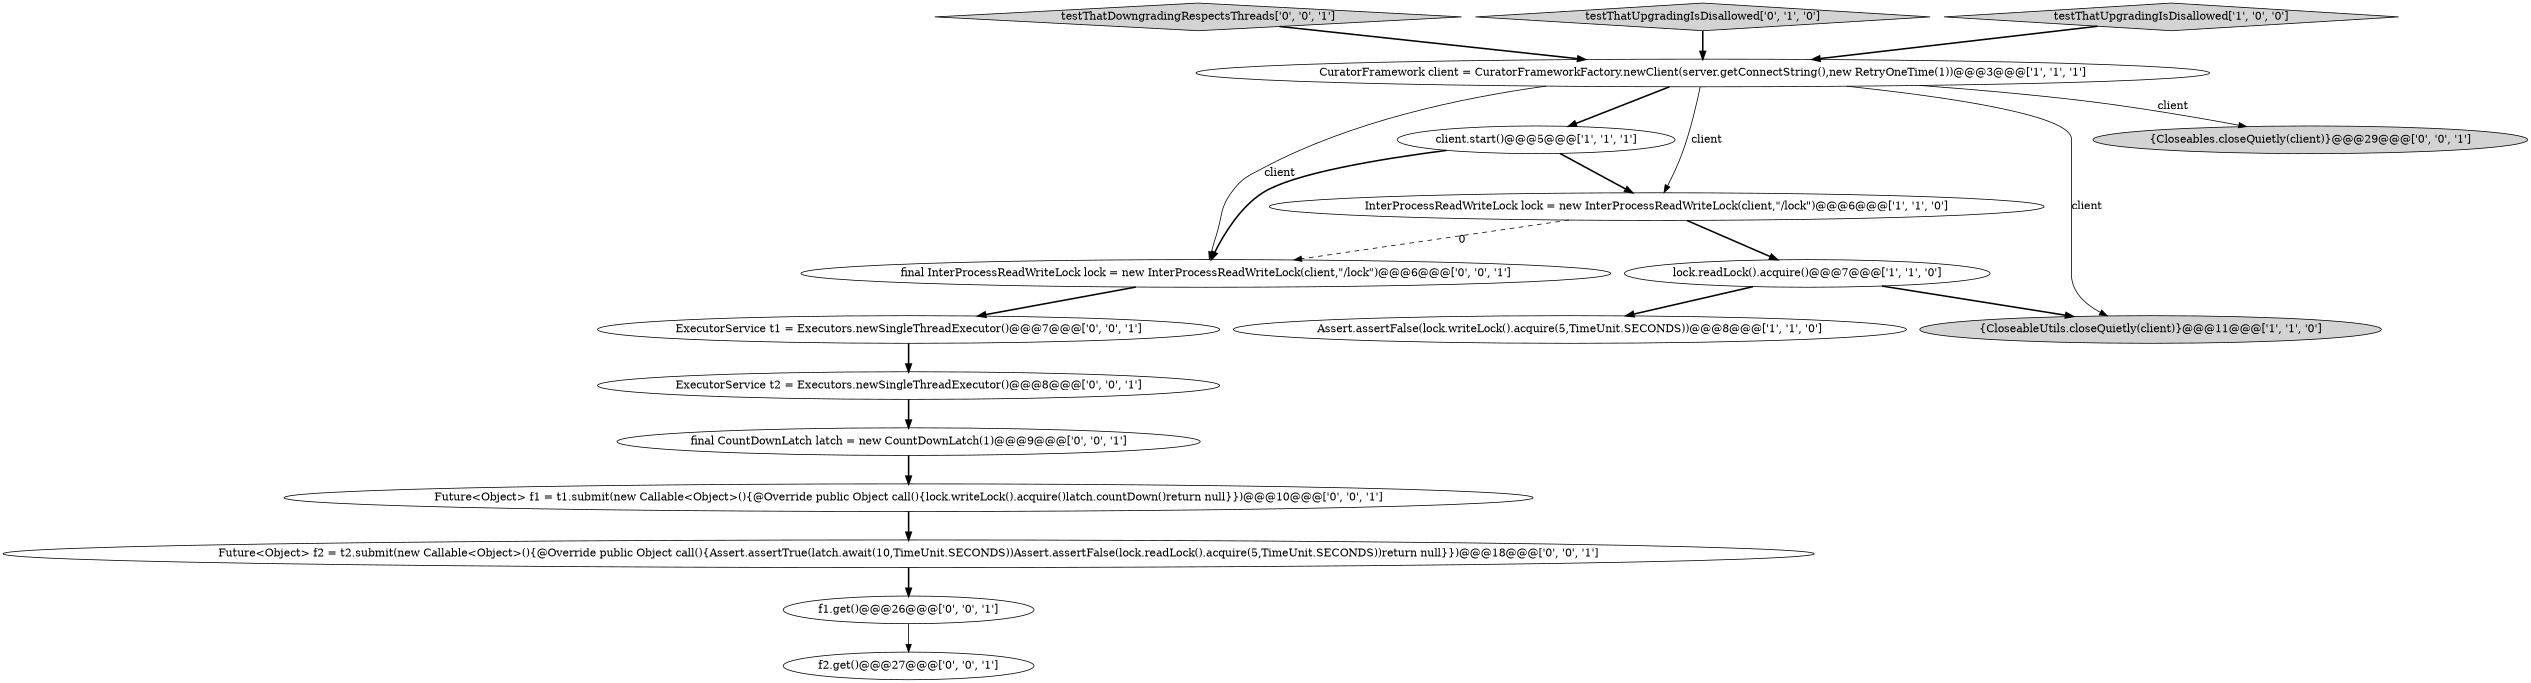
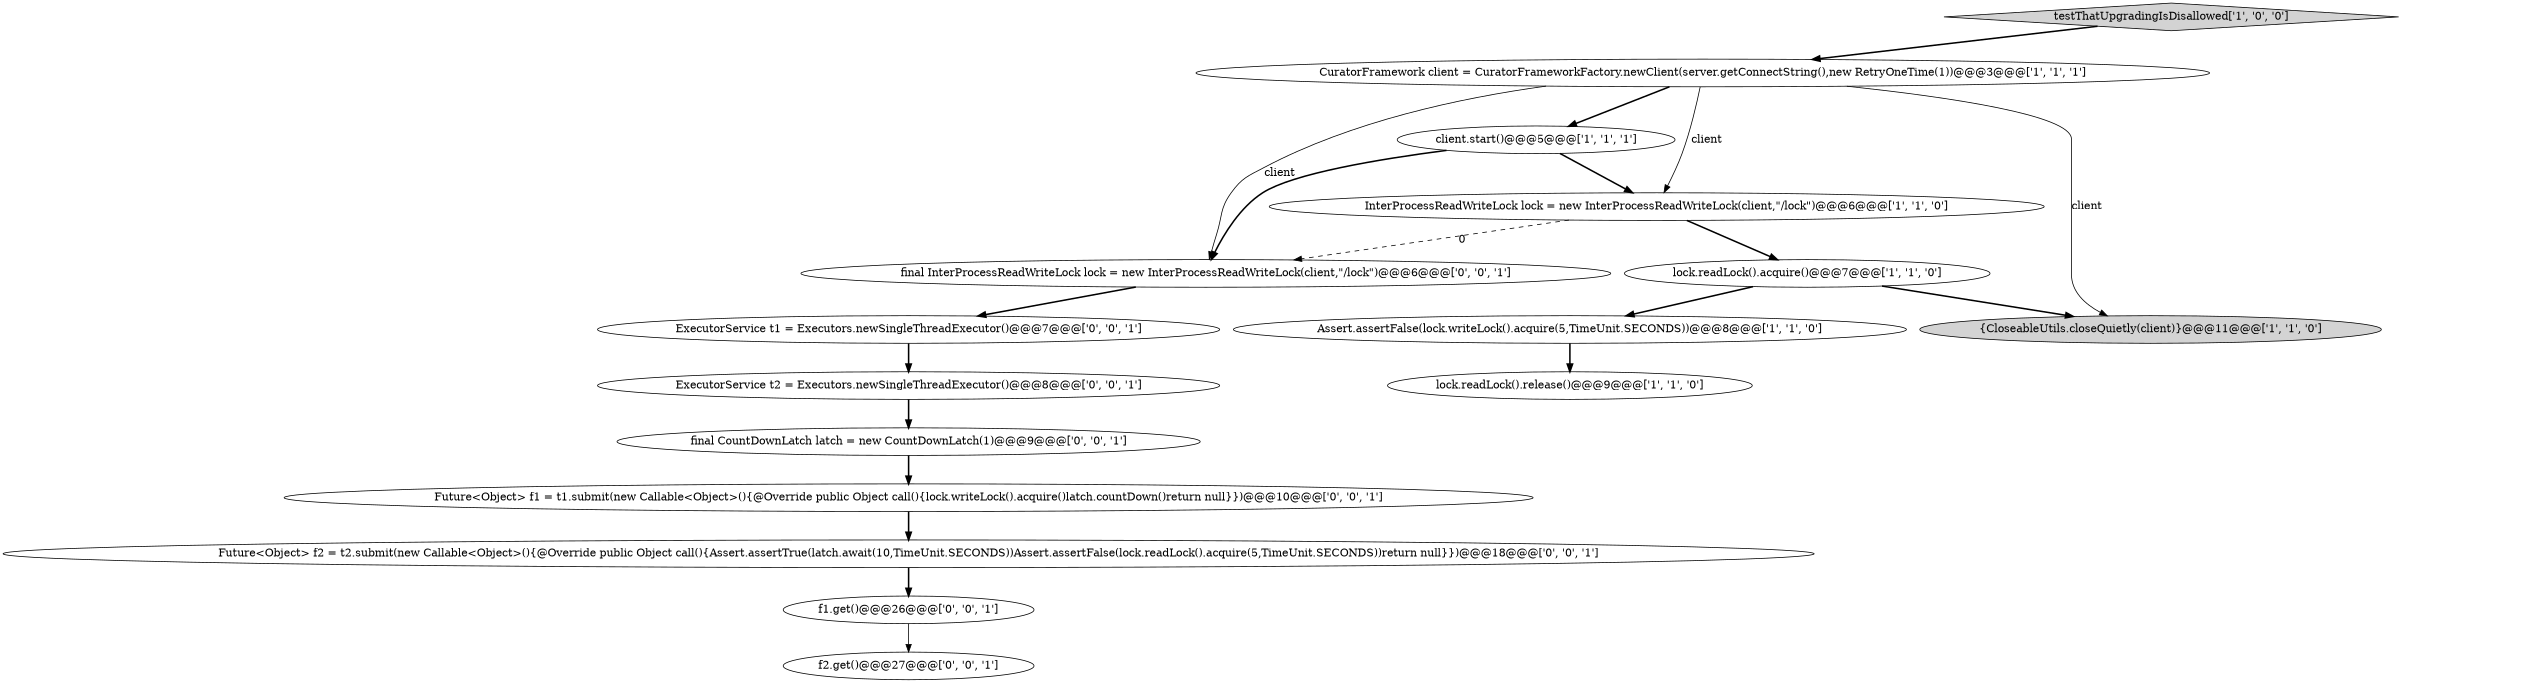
(1198, 17) -> none
(1703, 17) -> none
(2310, 140) -> none
none -> (1570, 386)
